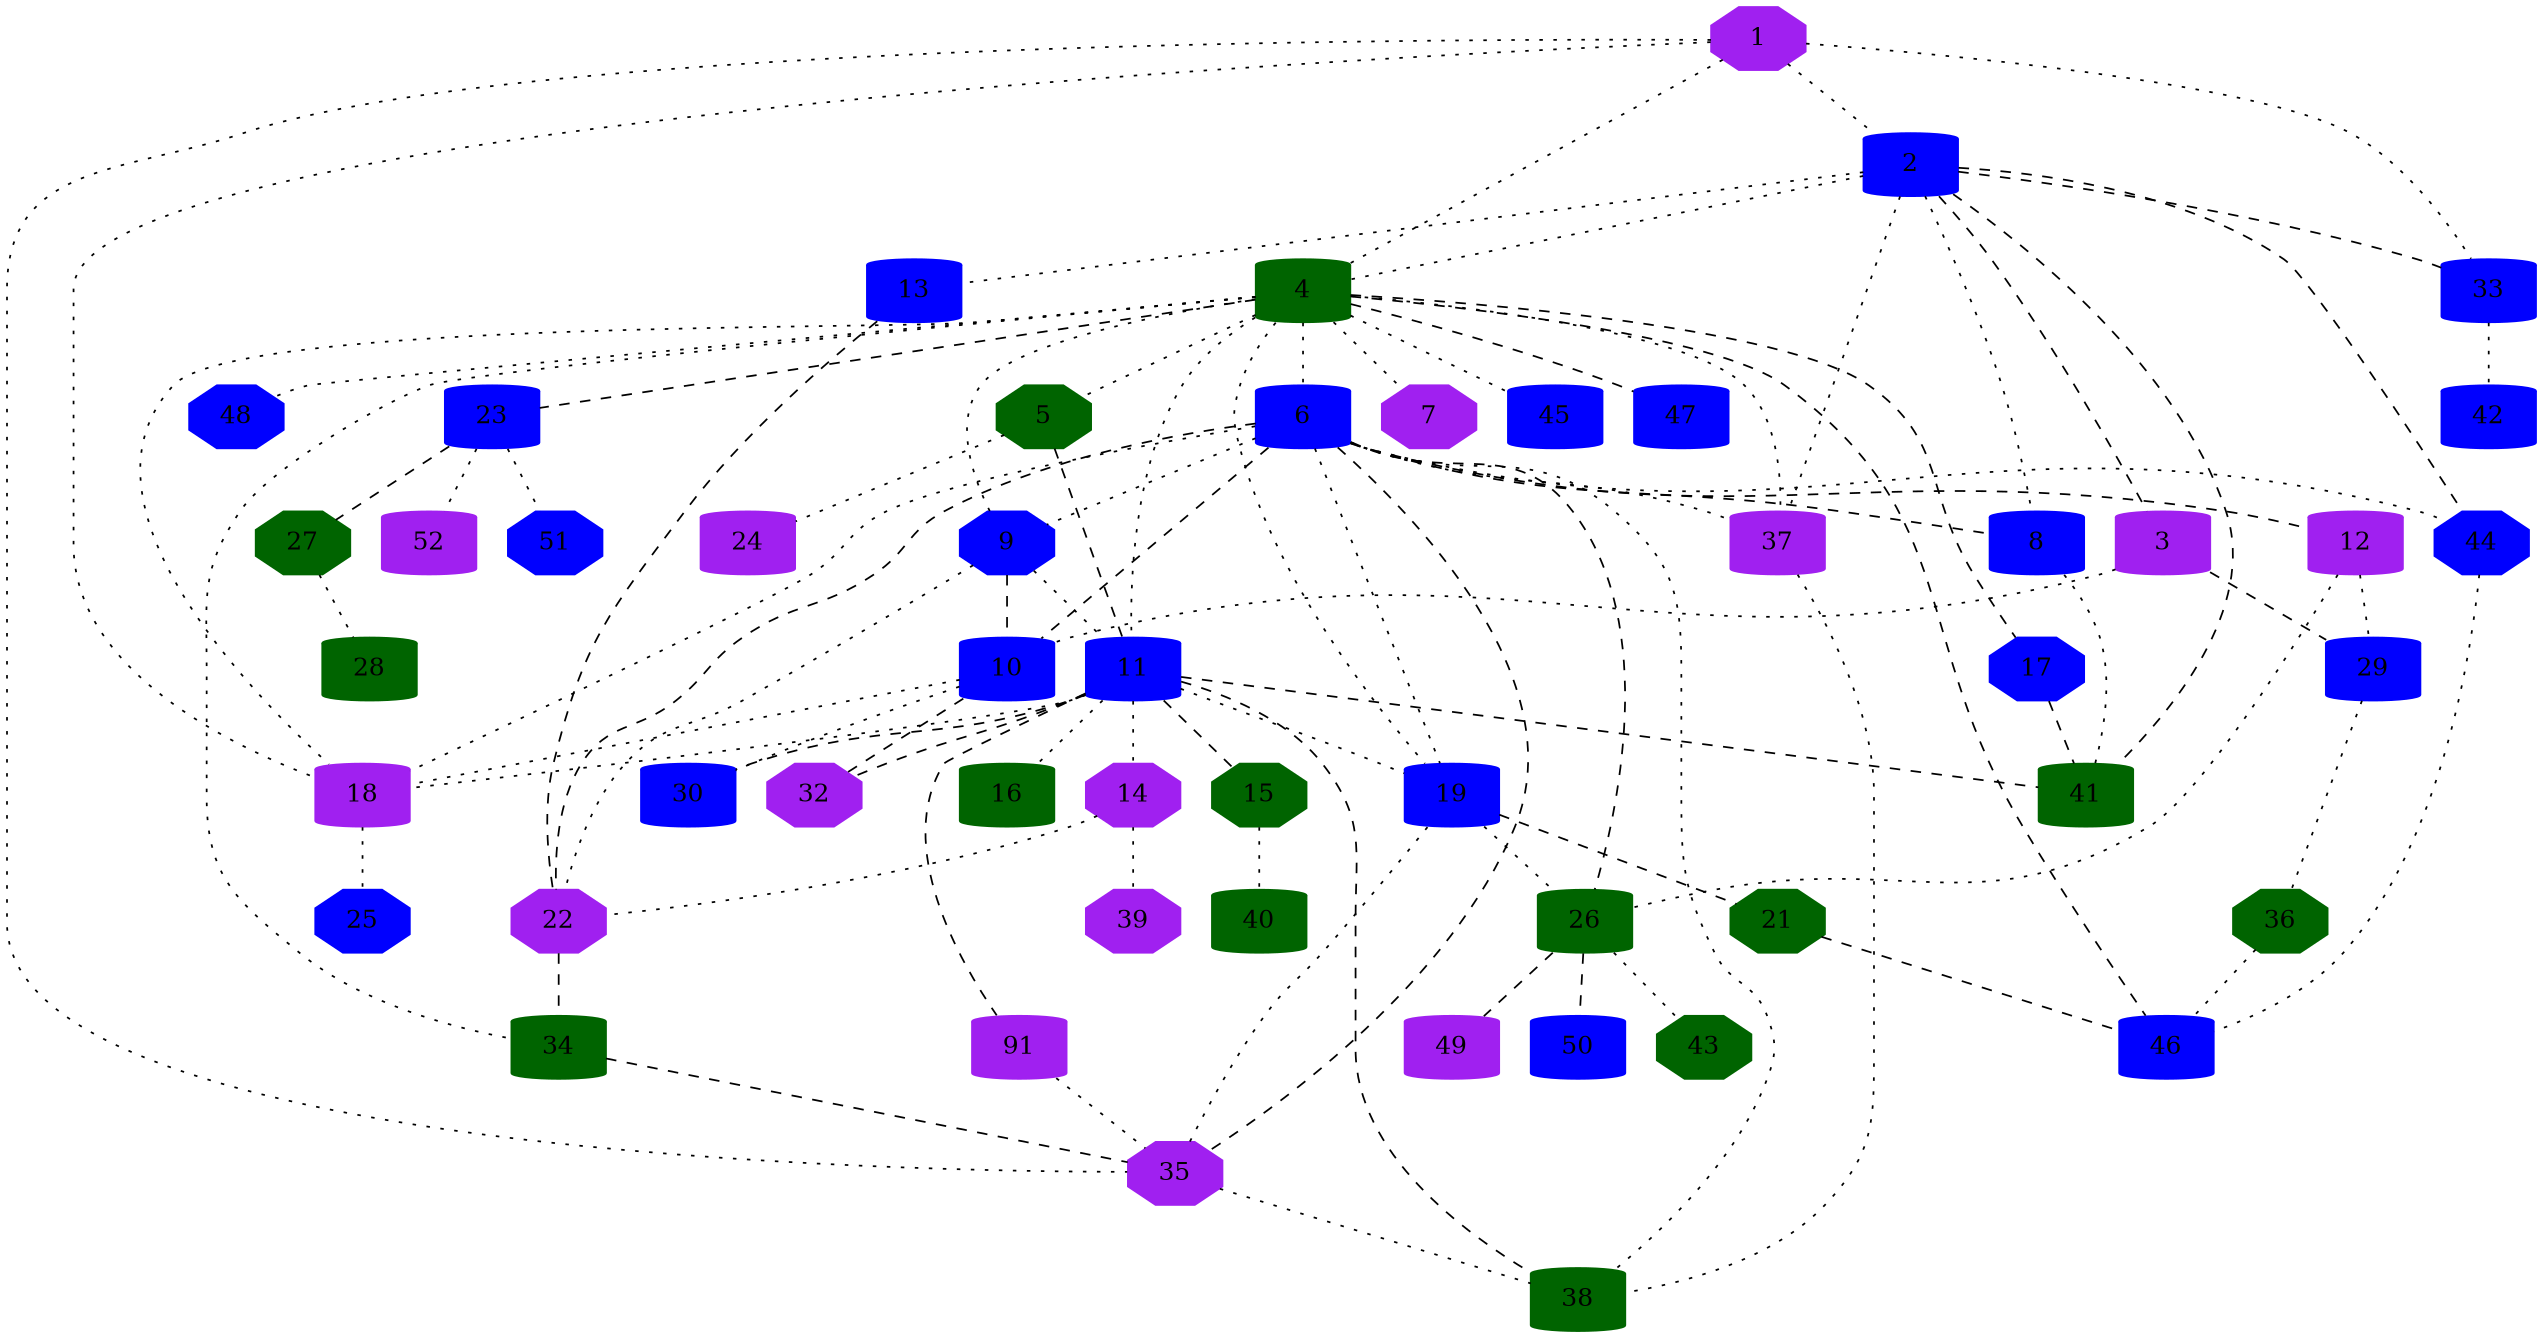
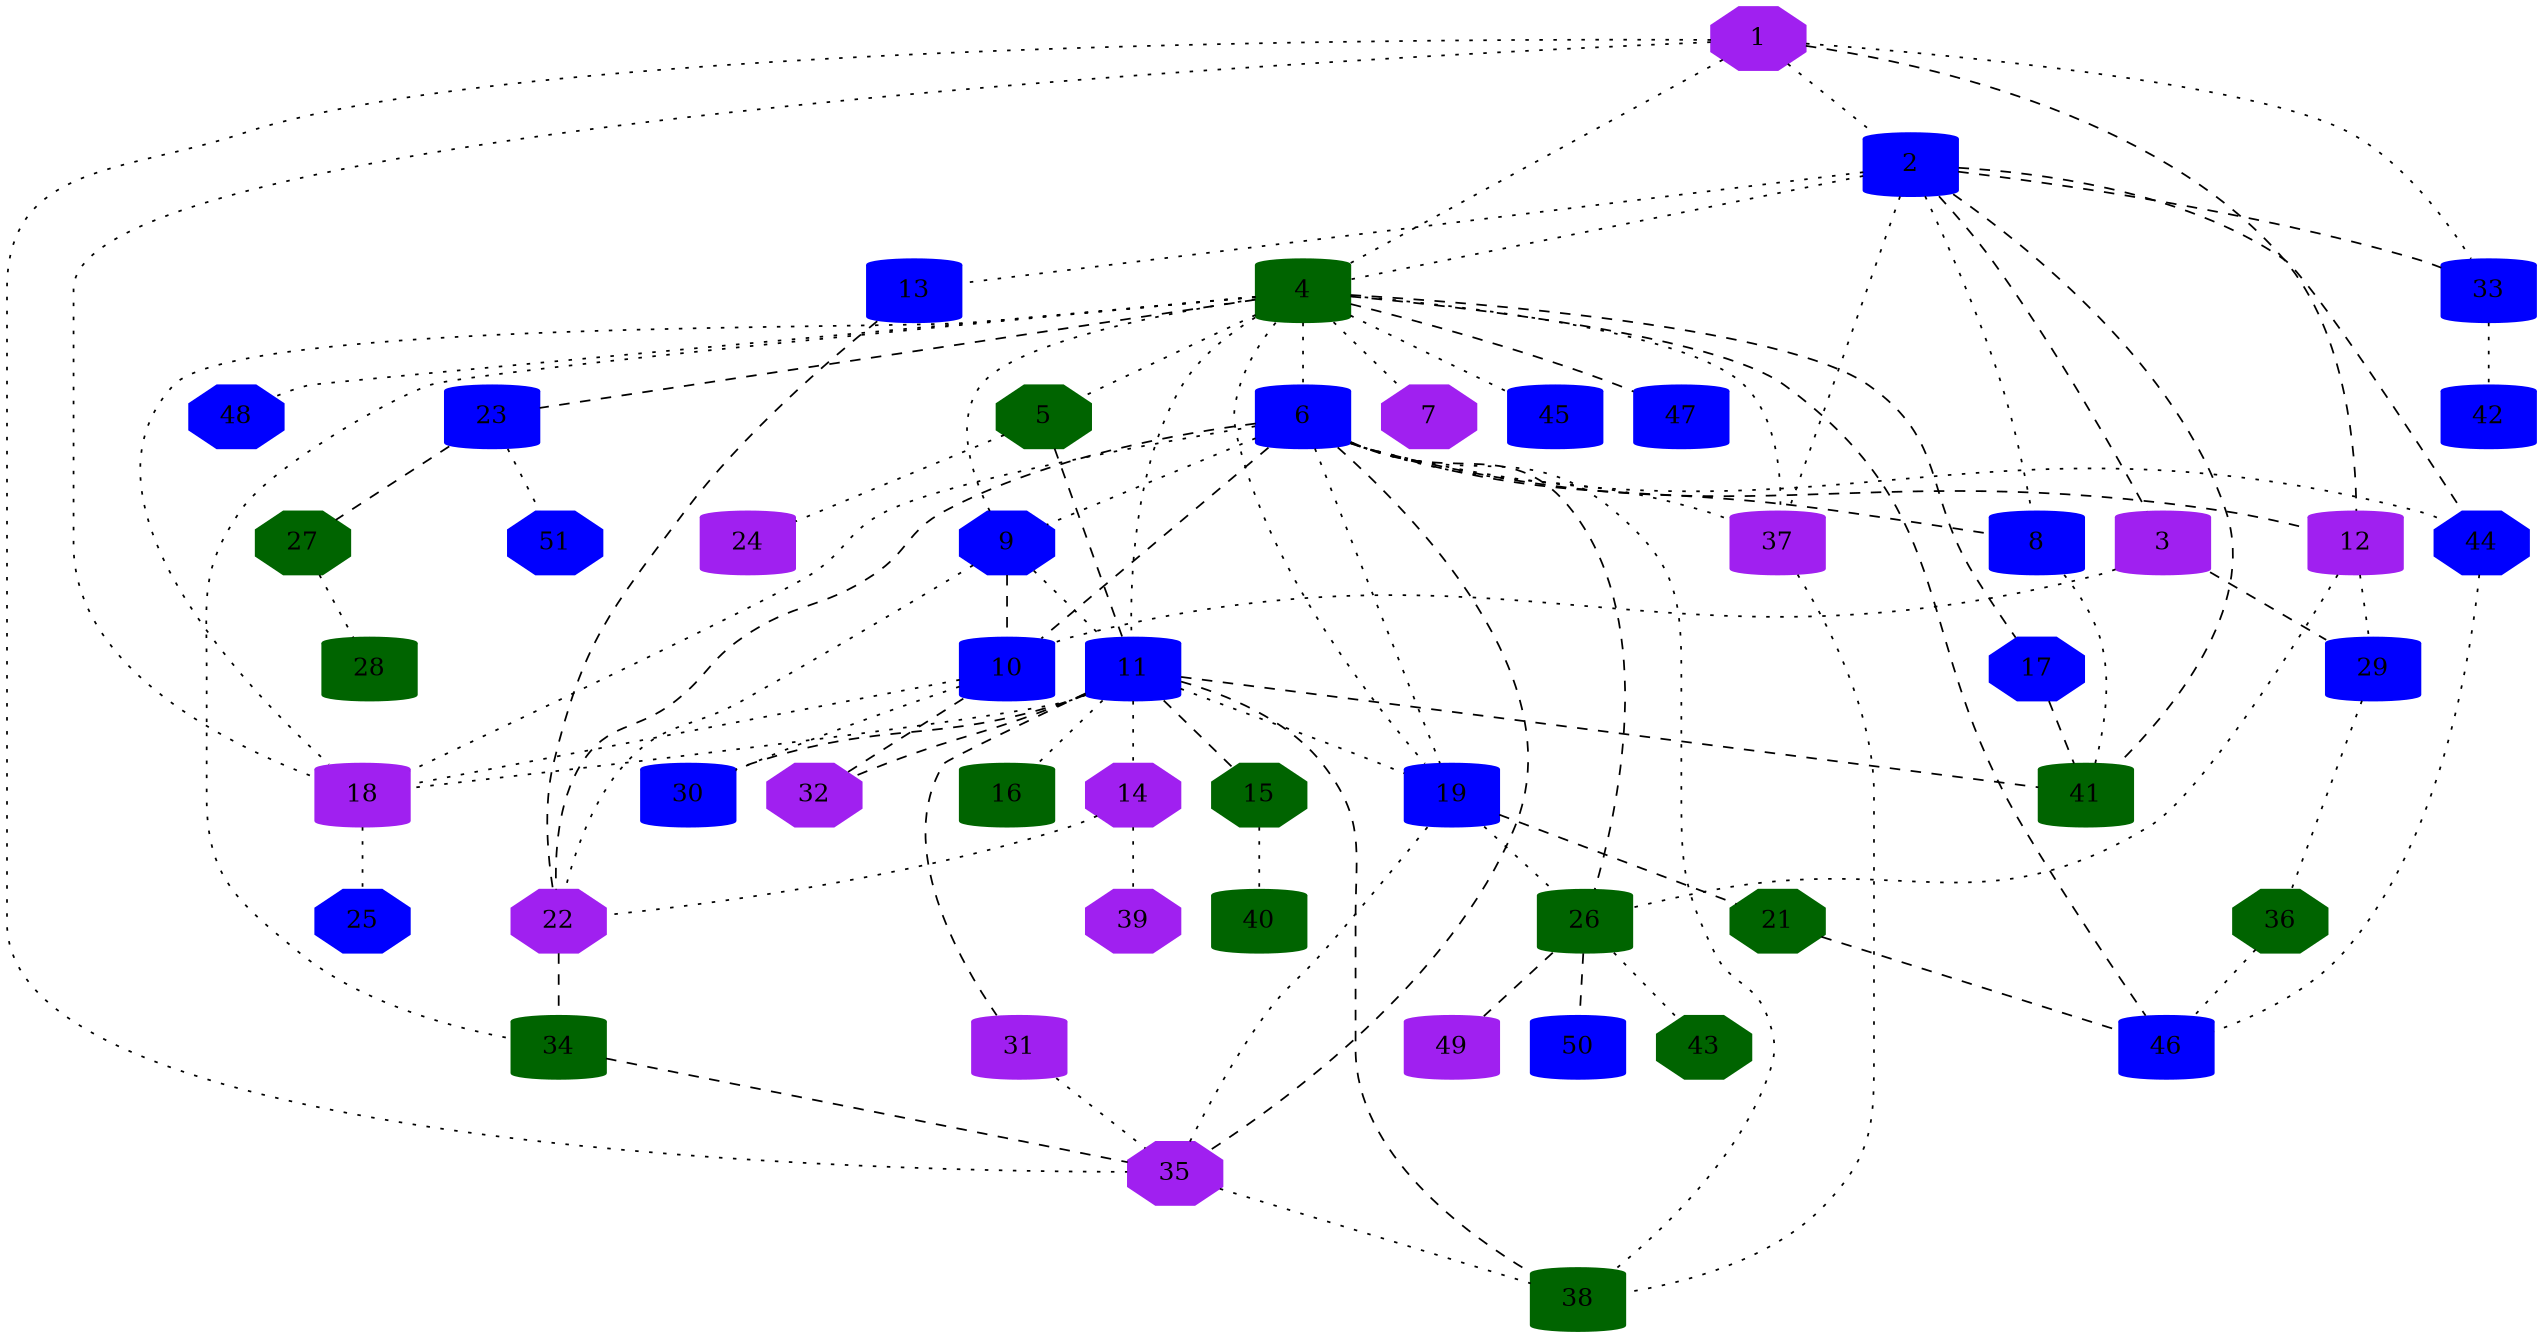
none -> (2182, 174)
(429, 543) -> none
(1019, 1047) -> (1019, 1047)
